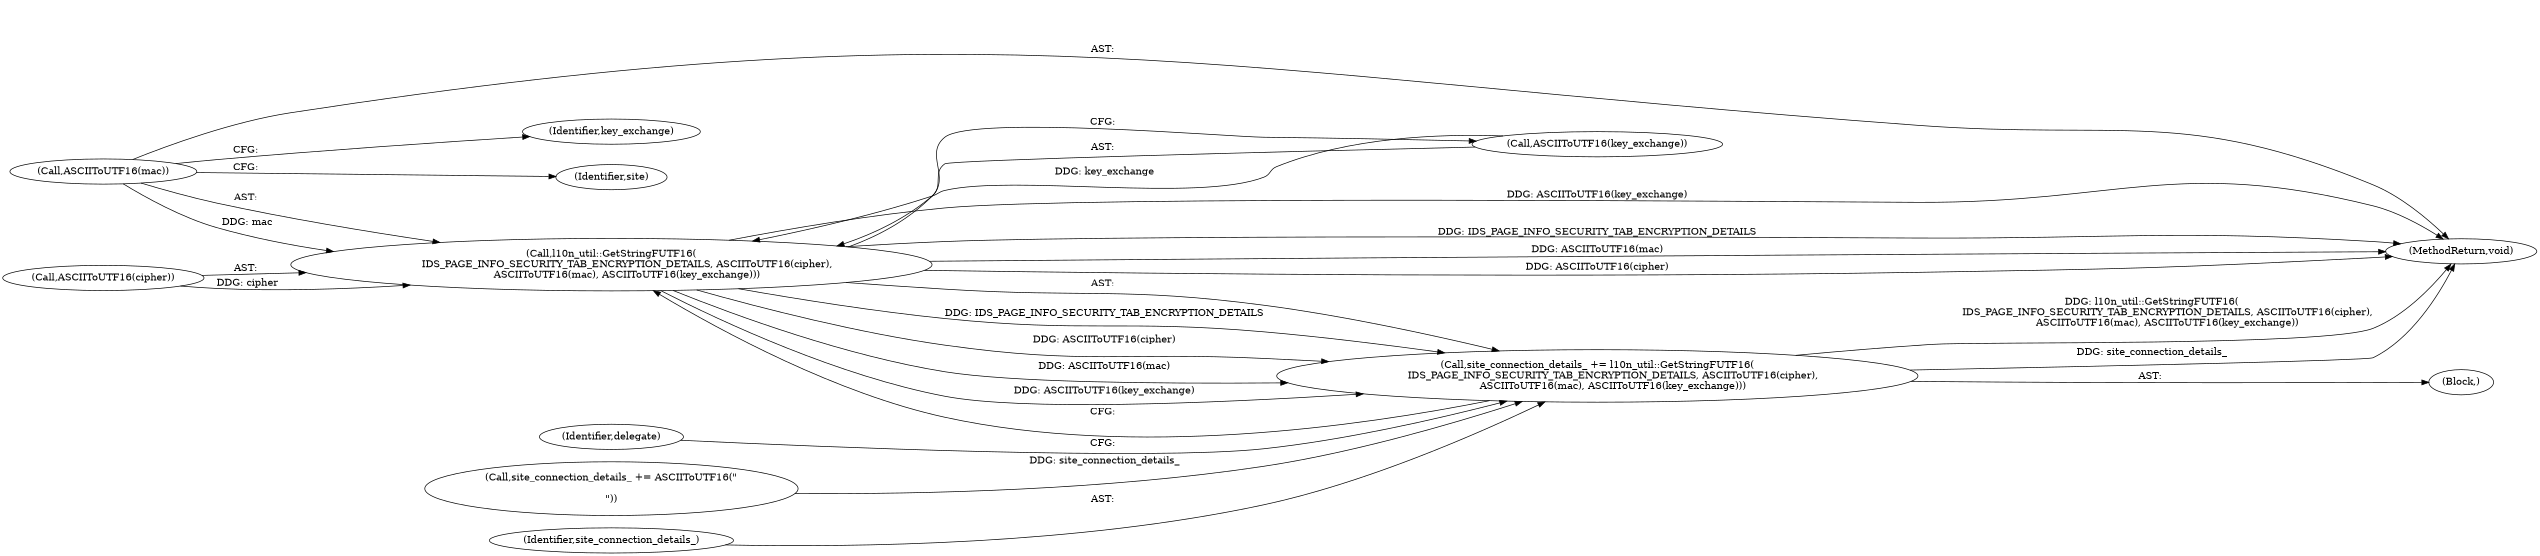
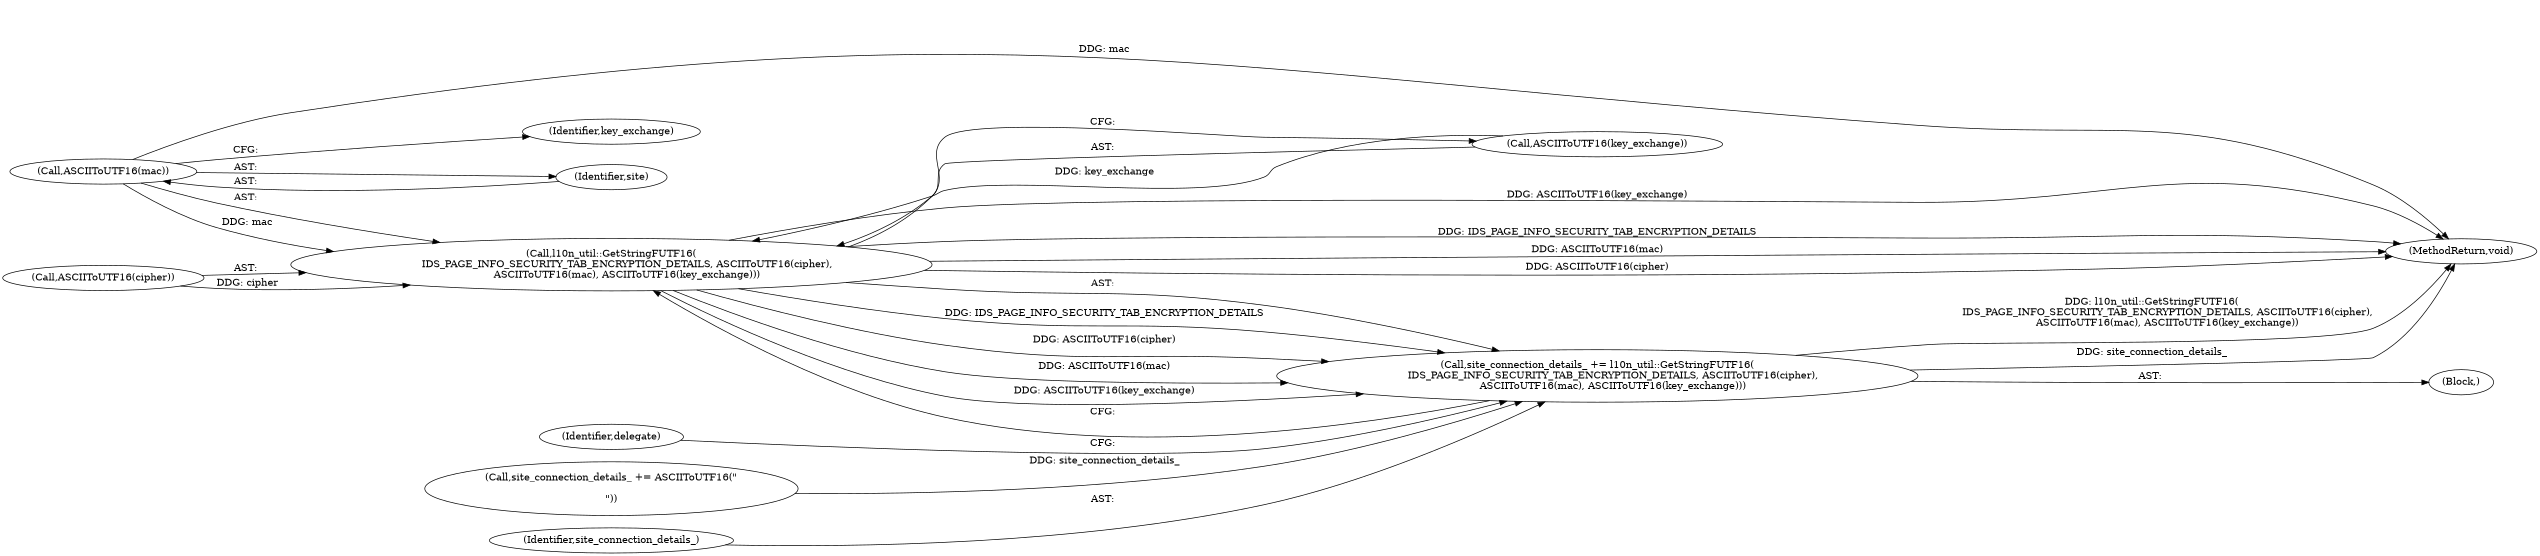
(1104, 49) -> (1104, 49)
(247, 168) -> (247, 168)
none -> (365, 190)
